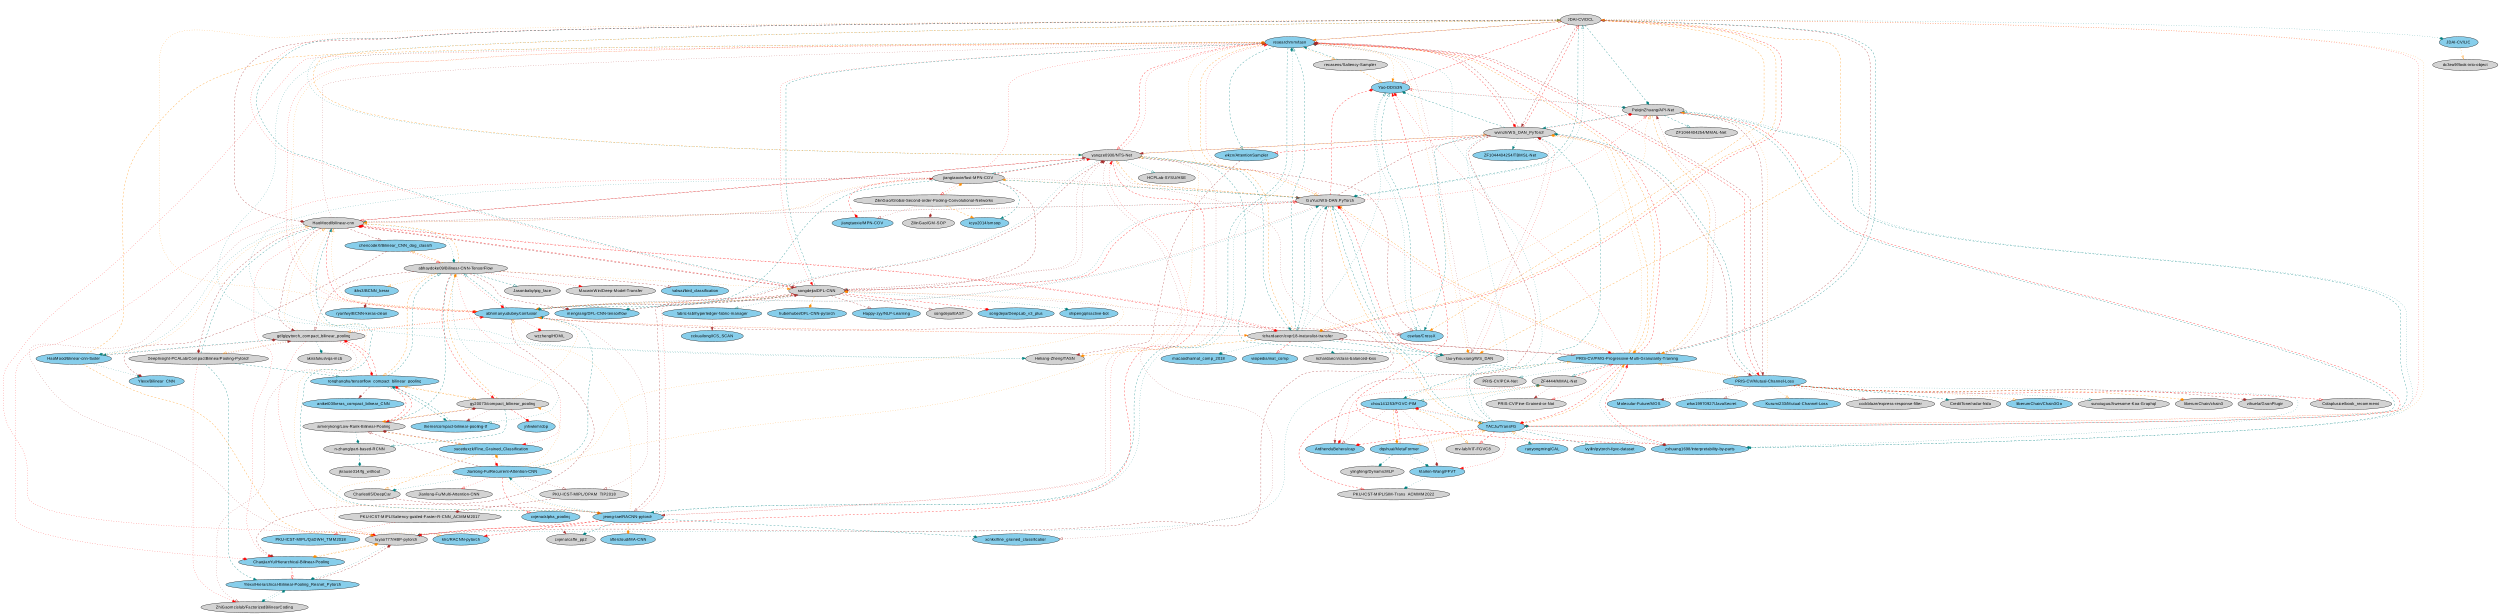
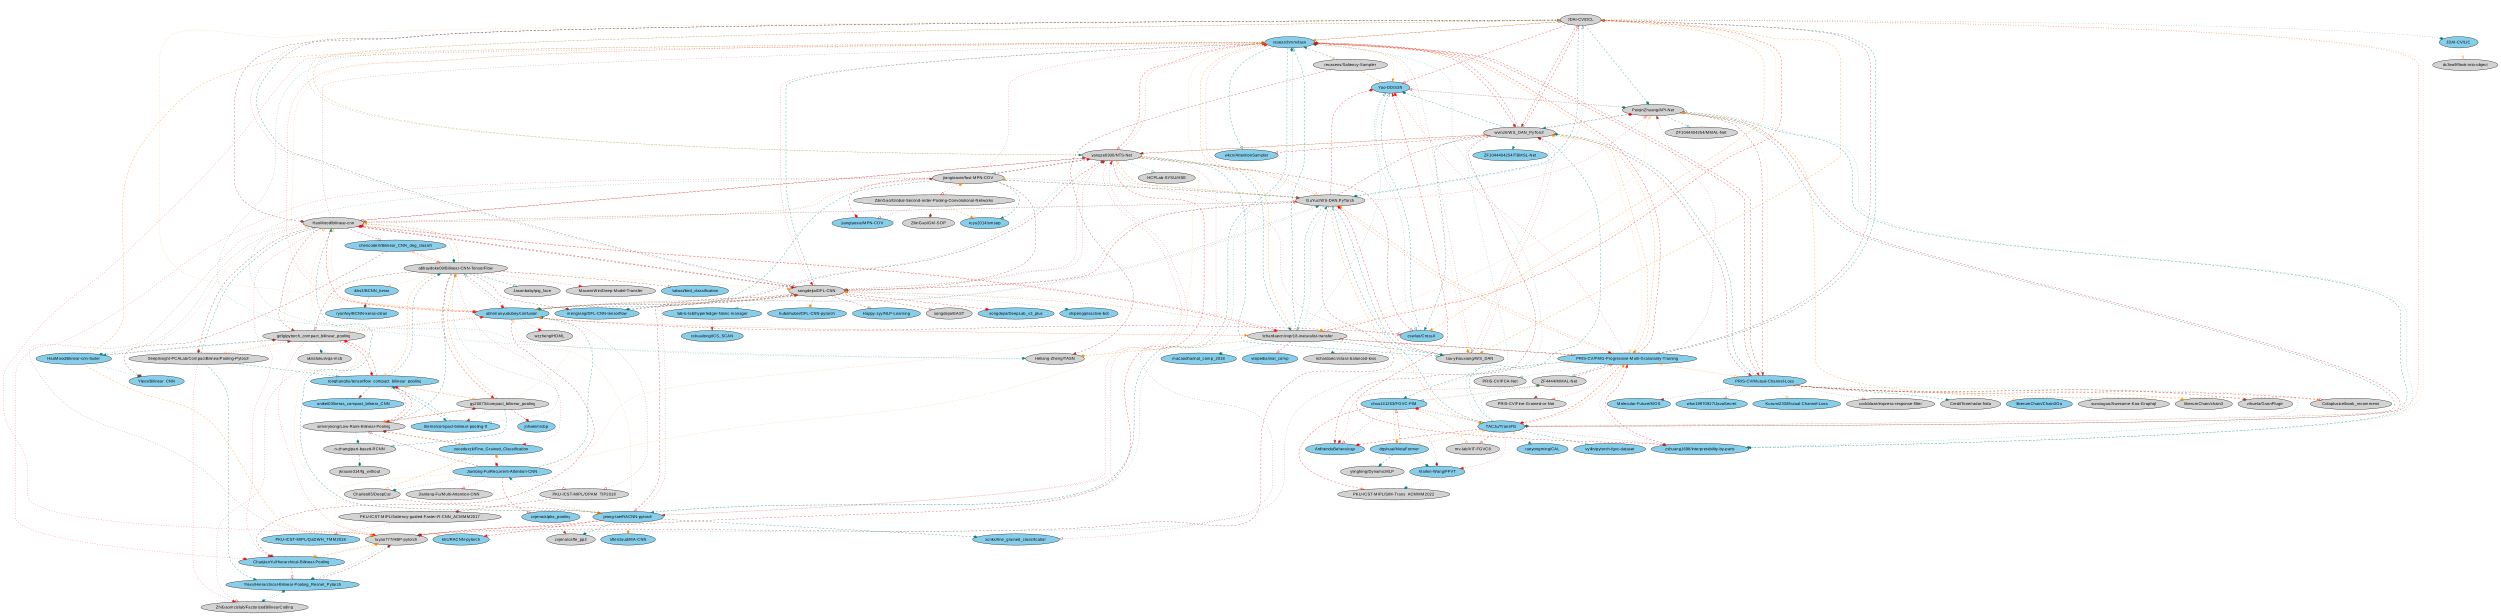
(1670, 194) -> (1670, 194)
(1709, 227) -> (1876, 385)
(1165, 275) -> (1084, 146)
(413, 322) -> (413, 322)
(556, 441) -> none
